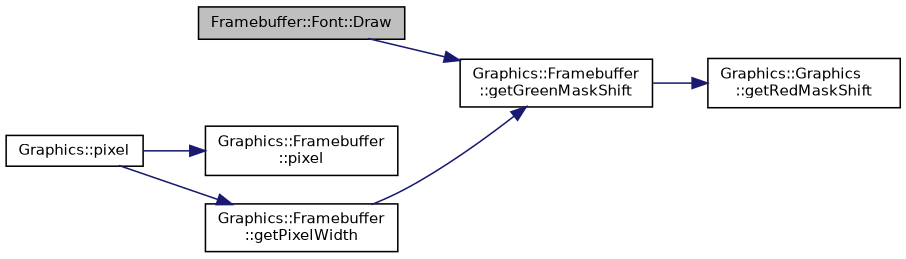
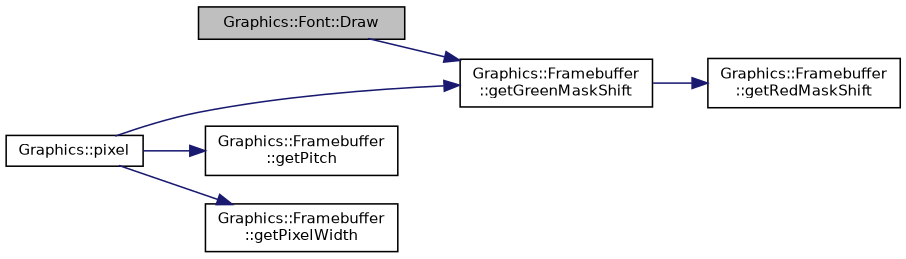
(302, 23) -> (302, 23)
(804, 83) -> (804, 83)
(302, 151) -> (302, 151)
(446, 165) -> (278, 100)
